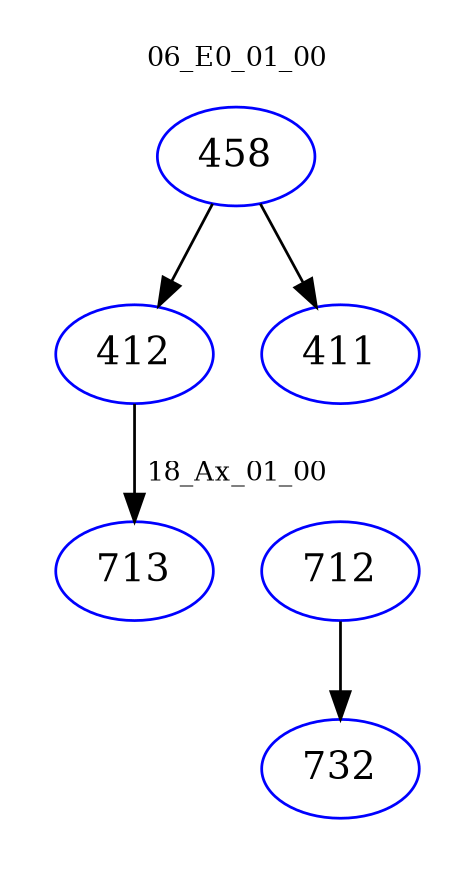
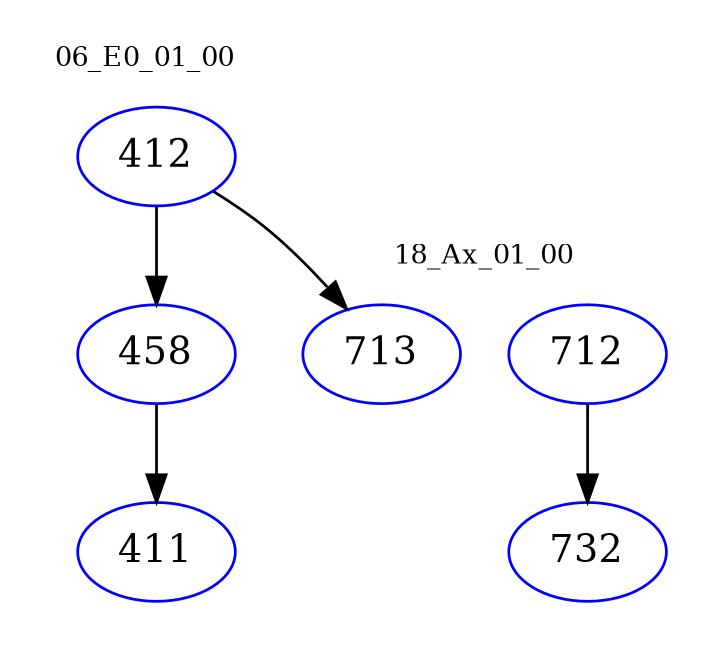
(192, 242) -> (157, 242)
